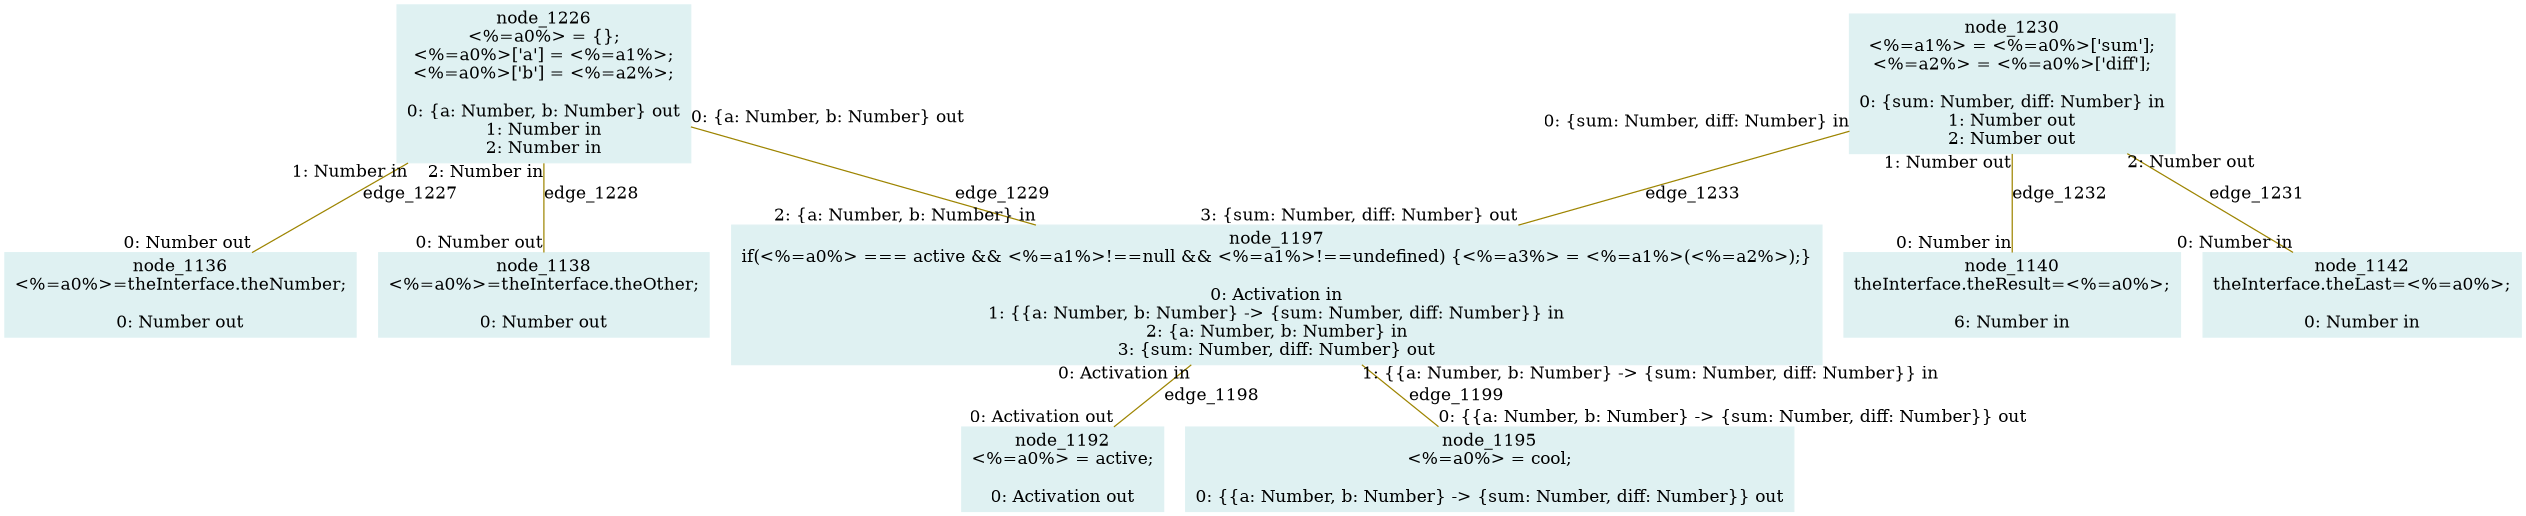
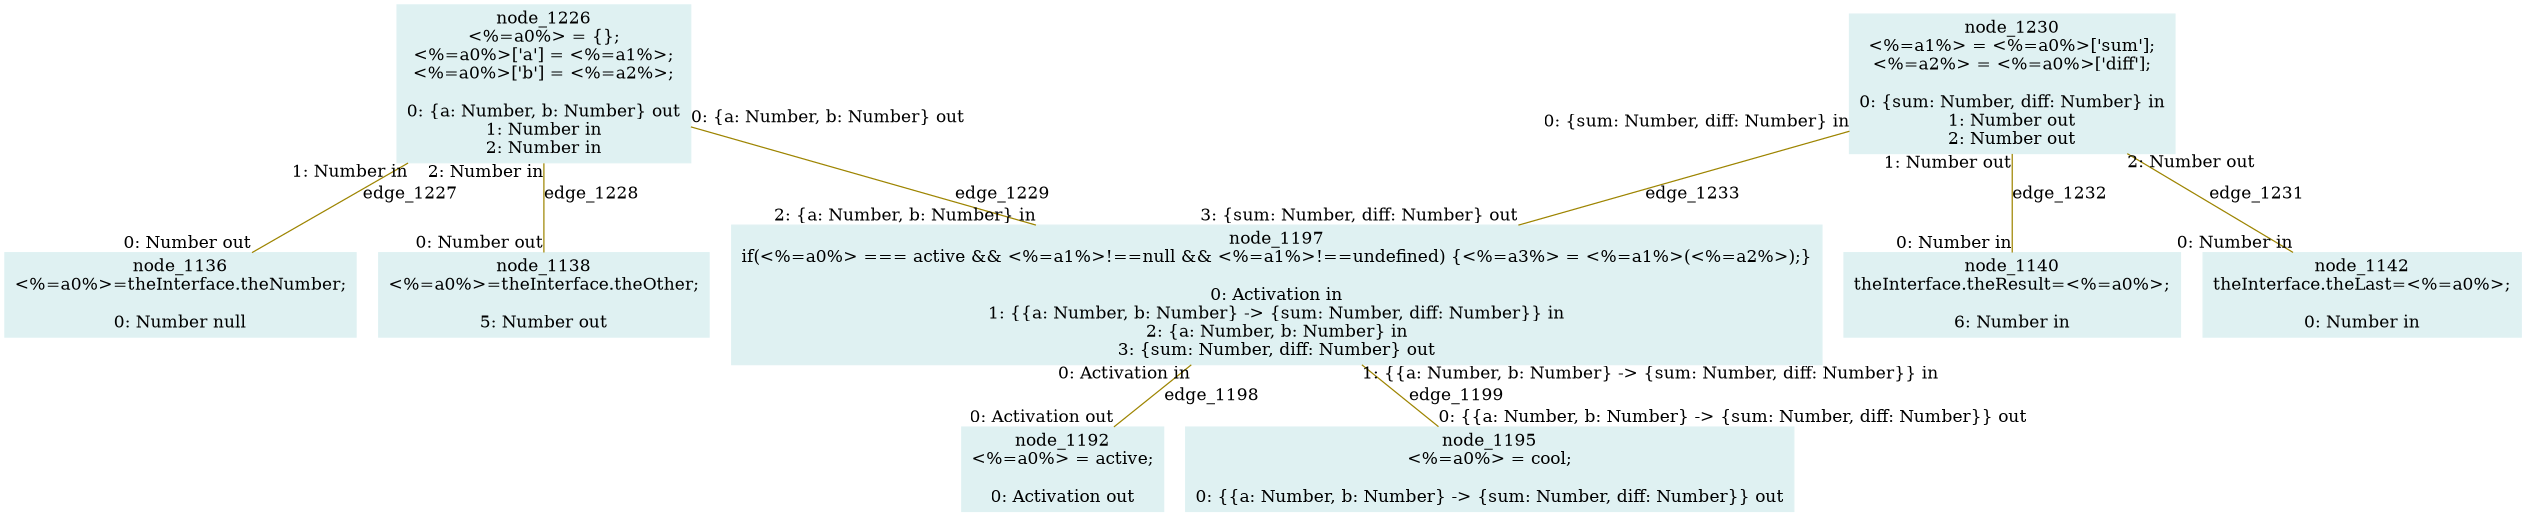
(180, 295) -> (180, 295)
(544, 295) -> (544, 295)
